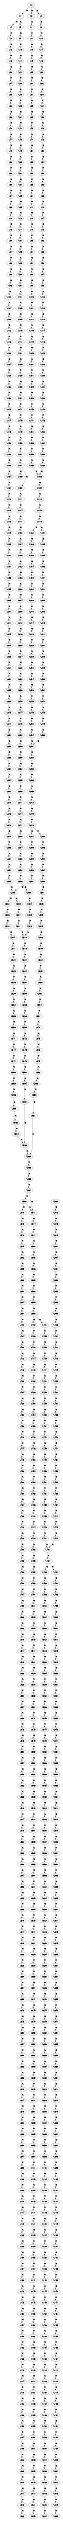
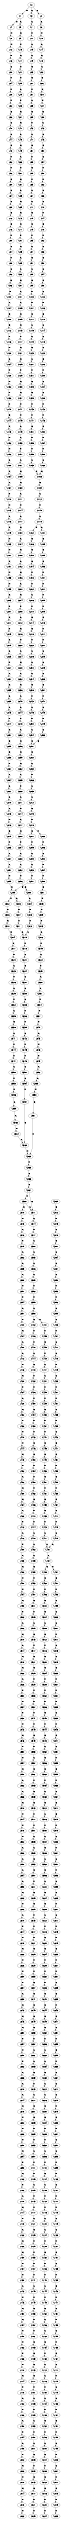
(26, 476) -> (20, 482)
